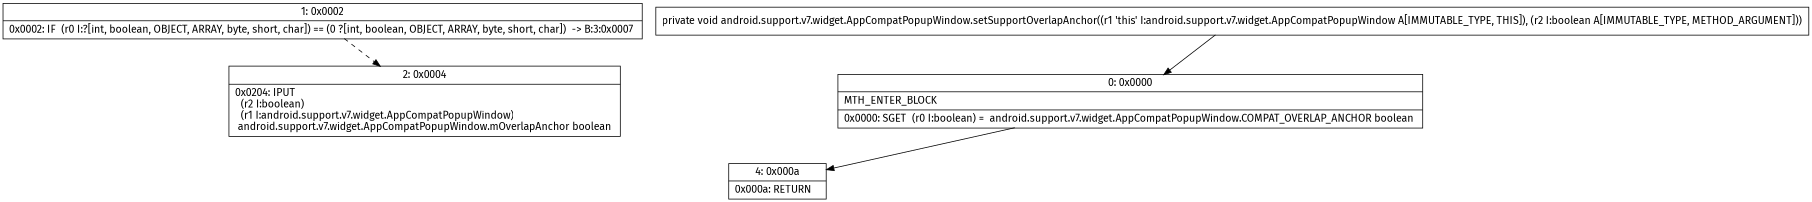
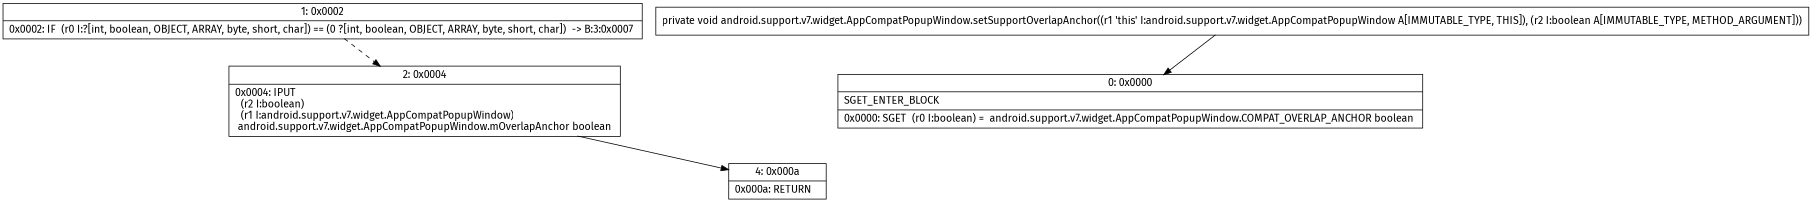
(268, 93) -> (268, 93)
(891, 100) -> (892, 100)
(924, 148) -> (649, 152)
